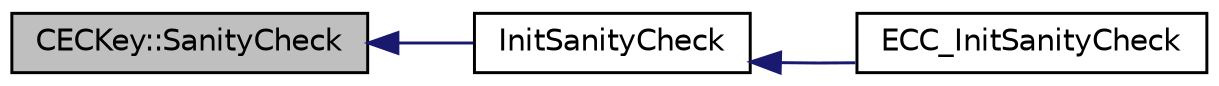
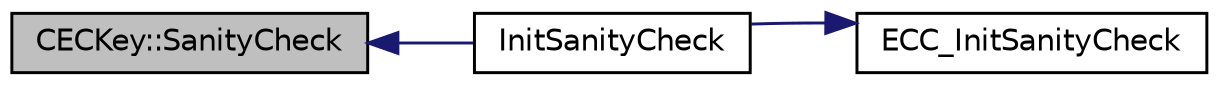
(818, 63) -> (788, 23)
